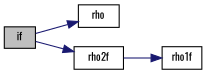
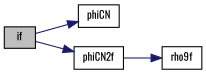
(99, 16) -> (99, 16)
(99, 58) -> (99, 58)
(182, 58) -> (182, 58)
